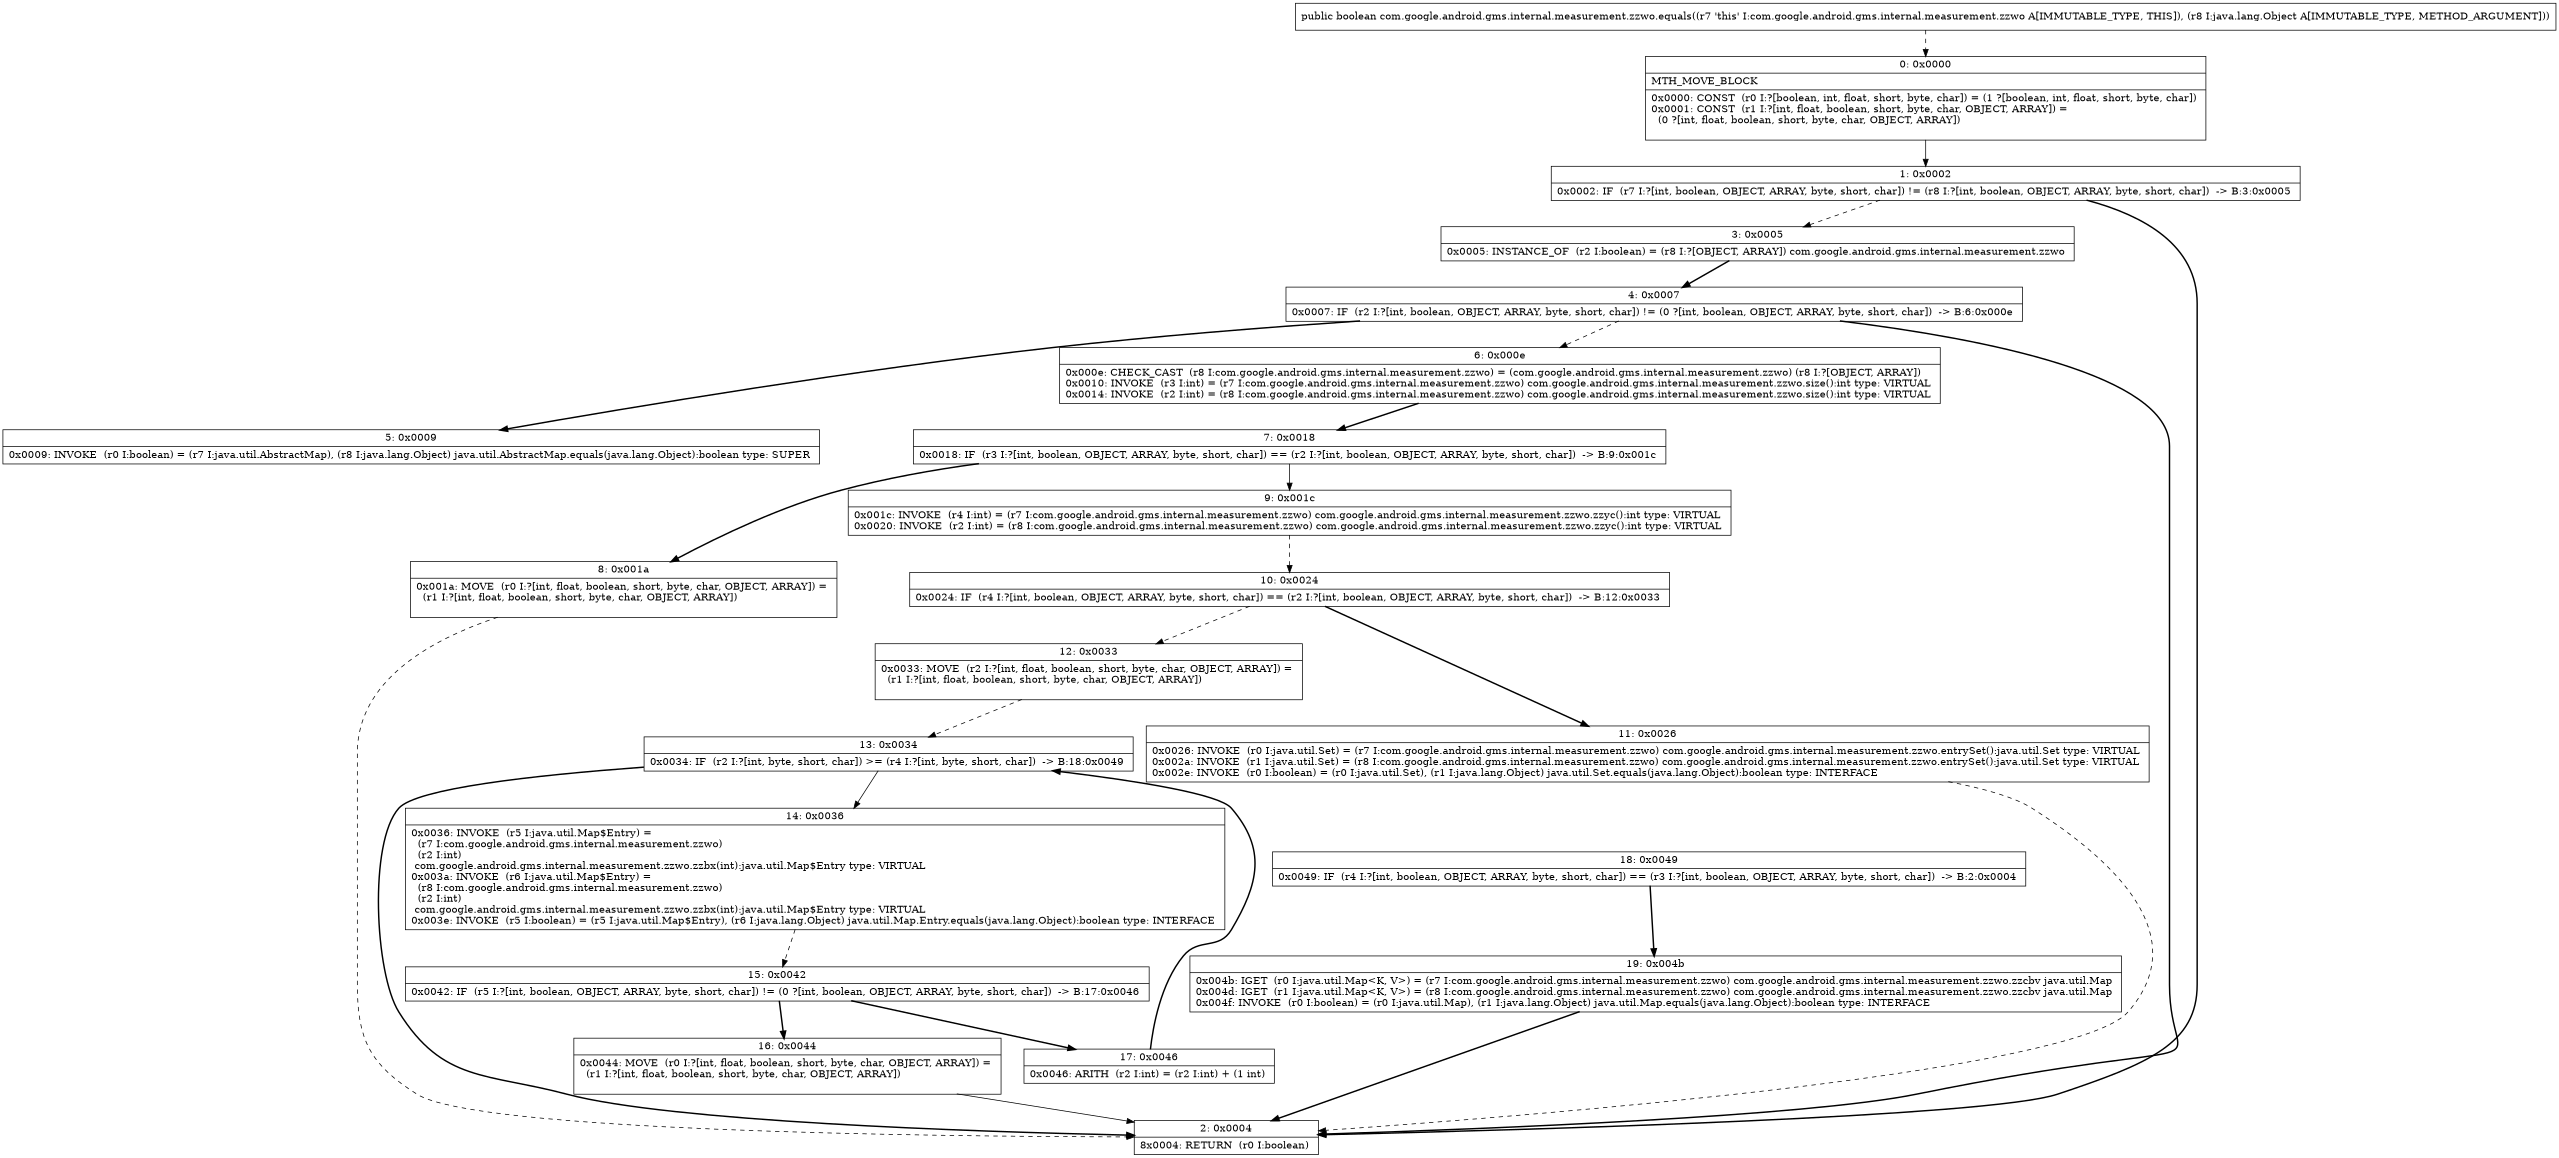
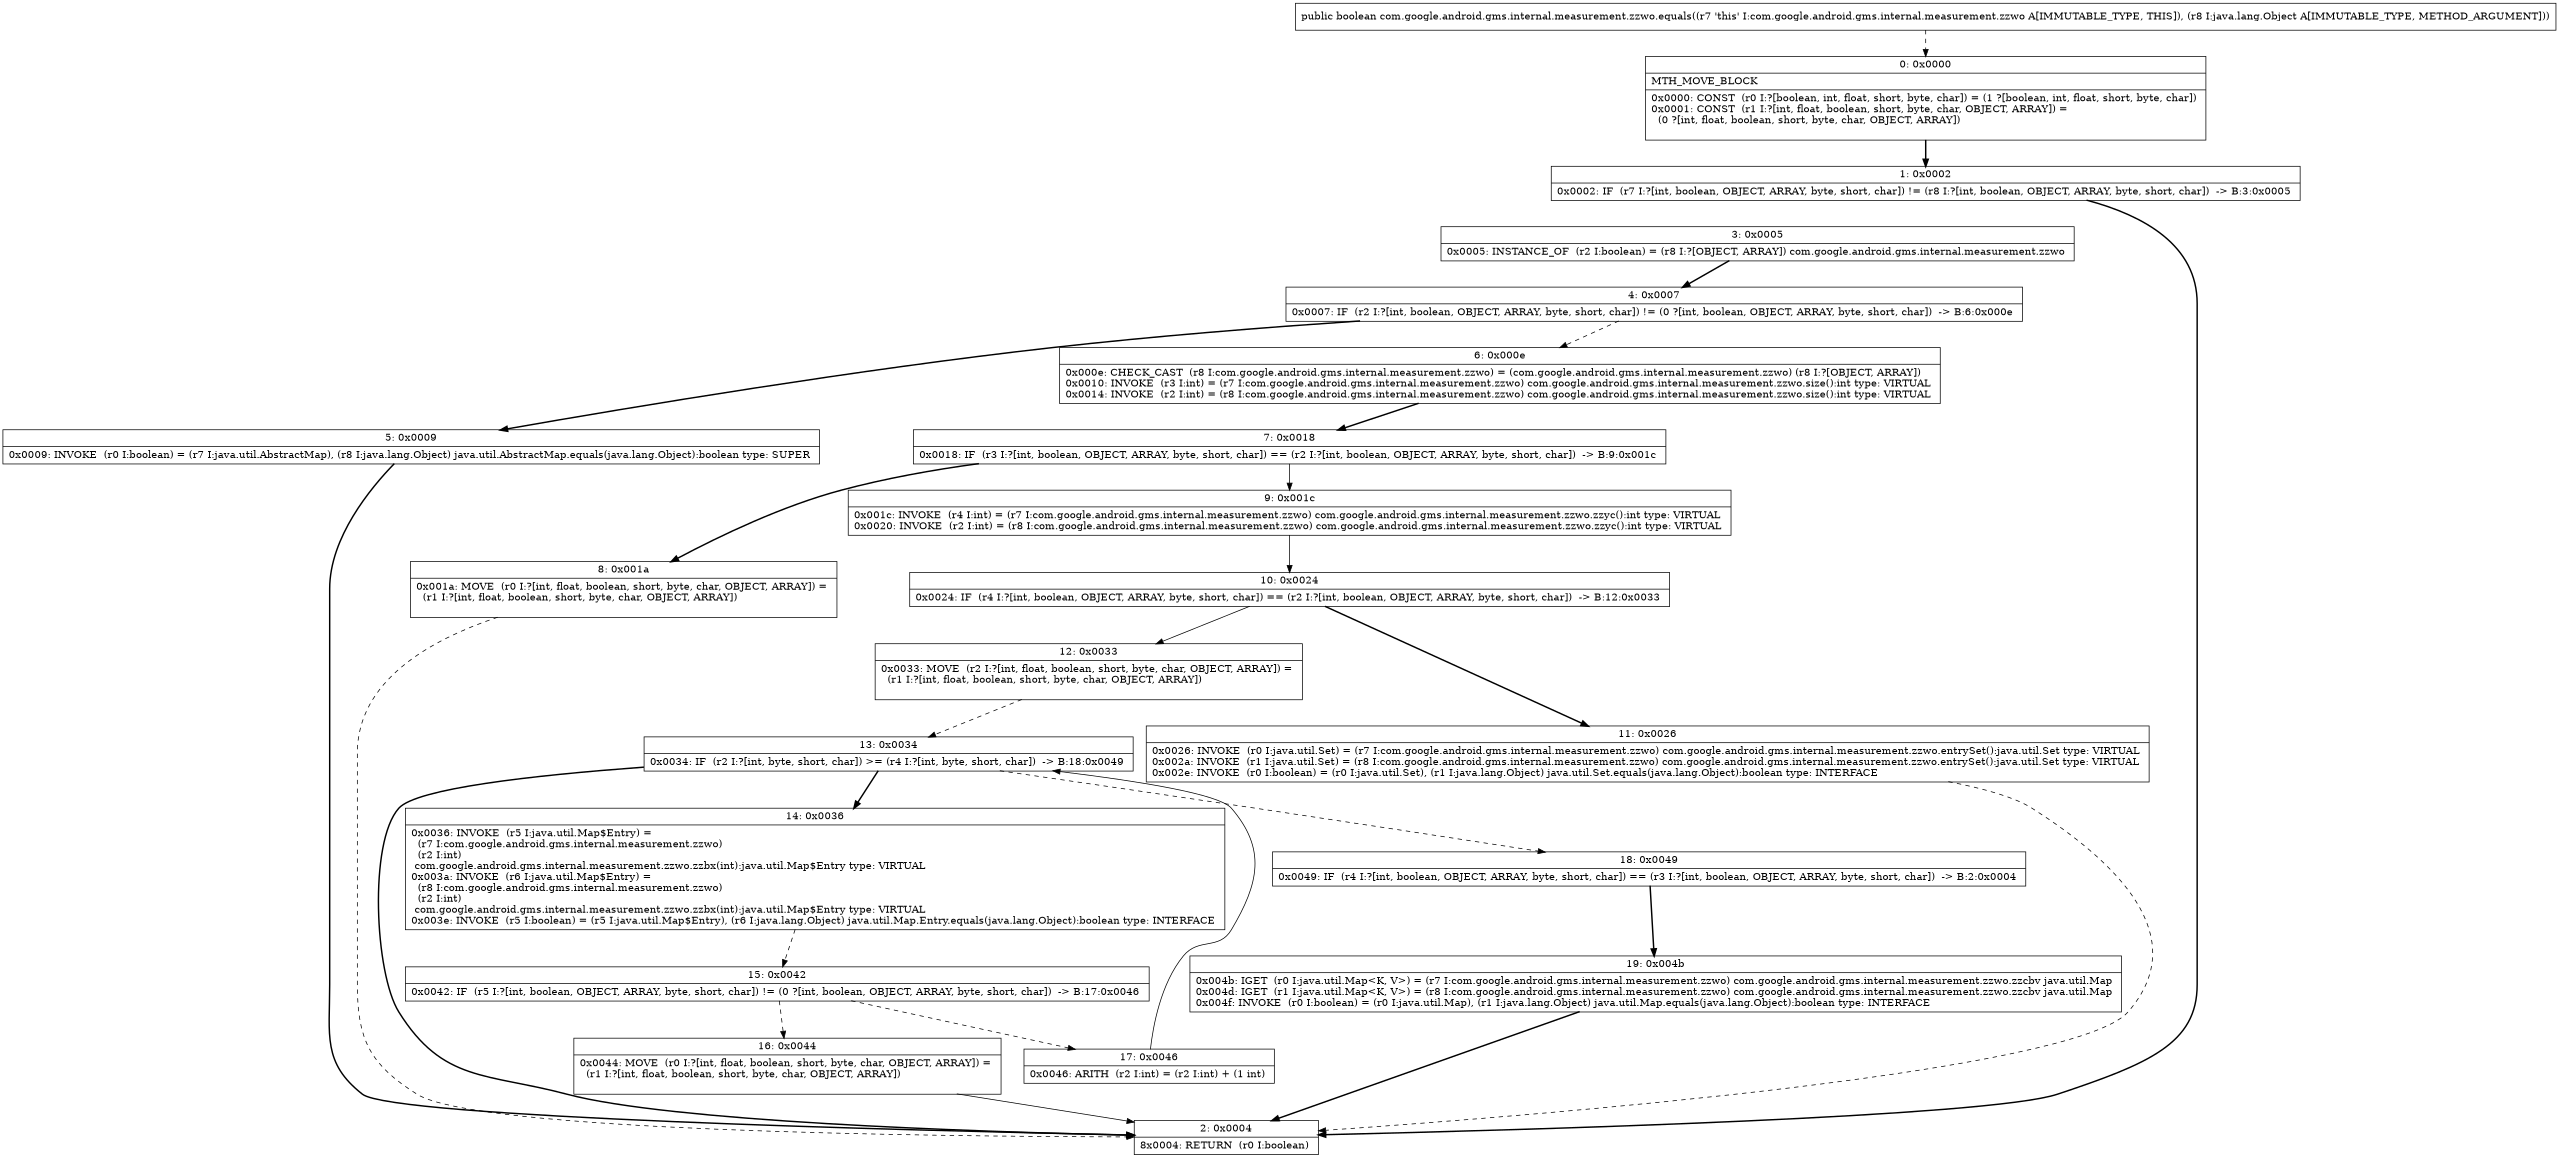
(1926, 149) -> (1926, 149)
(1845, 212) -> none
(1290, 550) -> (1290, 550)
(1206, 624) -> (1206, 624)
(868, 787) -> (868, 787)
none -> (1269, 810)
(1254, 859) -> (1254, 859)
(2170, 991) -> (414, 1105)
(781, 1016) -> (781, 1016)
(960, 1024) -> (960, 1024)
